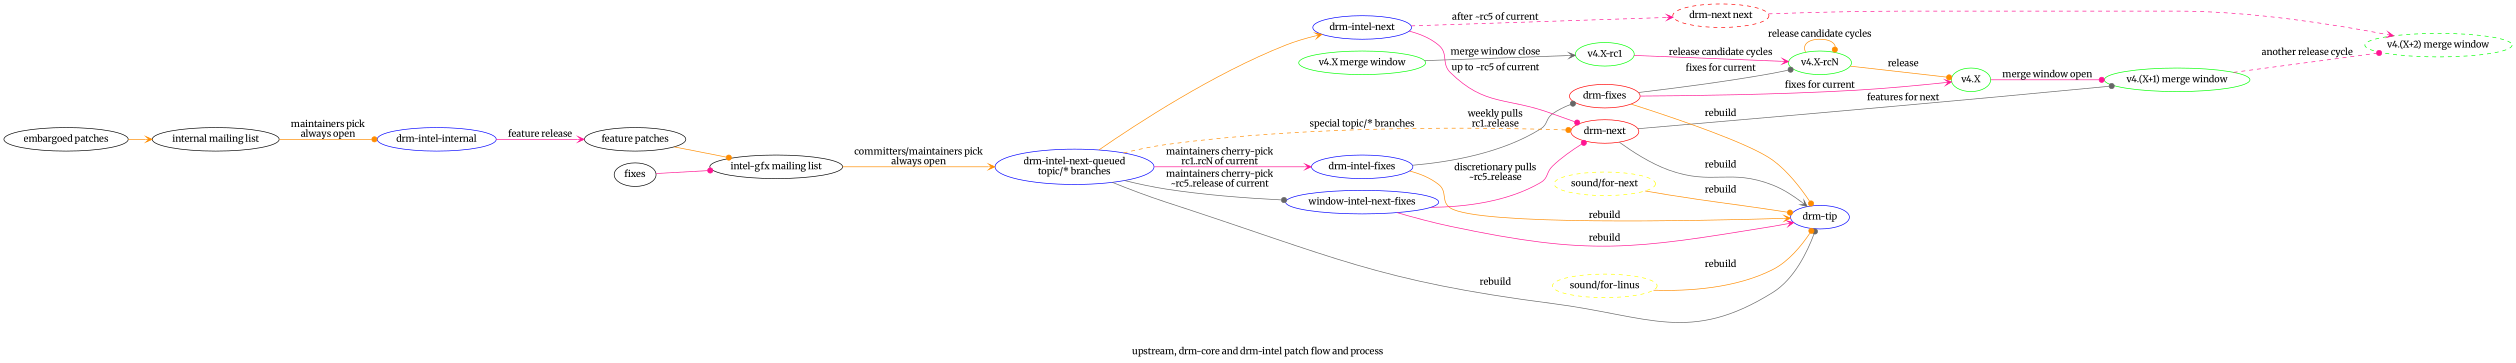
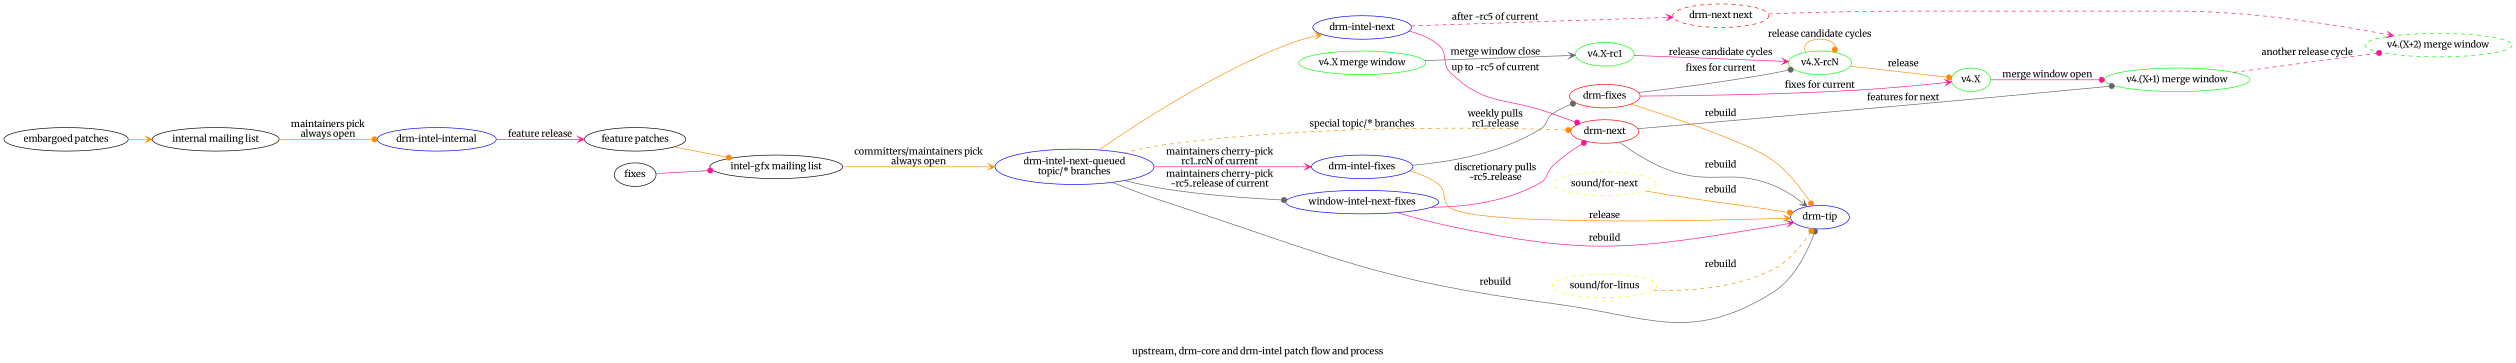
(1605, 216) -> (1605, 216)
(1740, 282) -> (1740, 282)
